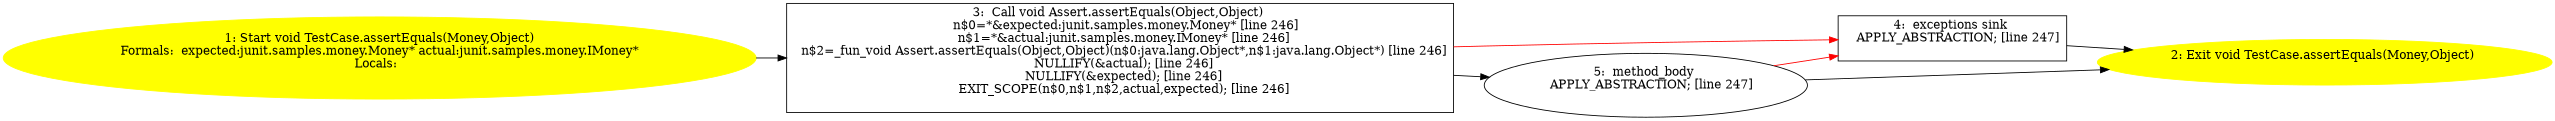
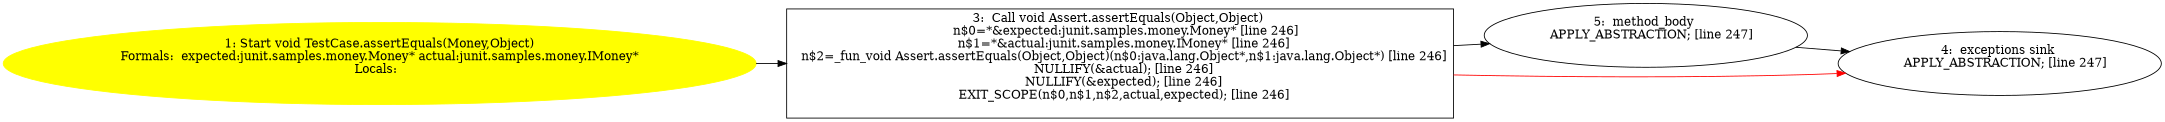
(1952, 38) -> (2000, 64)
(1802, 61) -> (1818, 49)
(2325, 62) -> none
